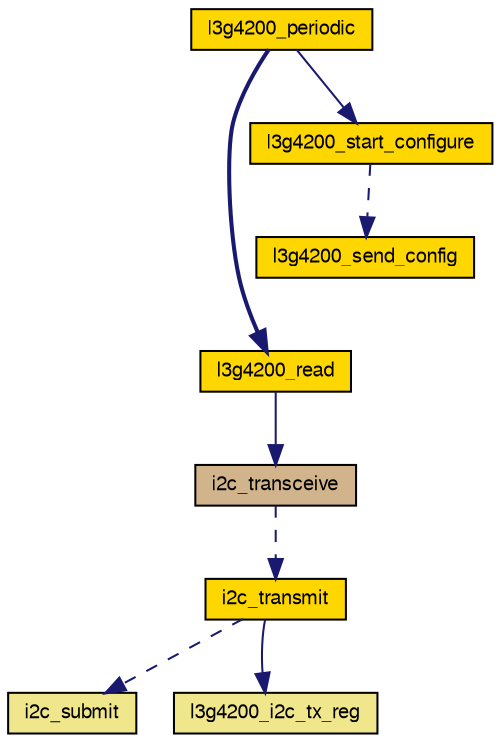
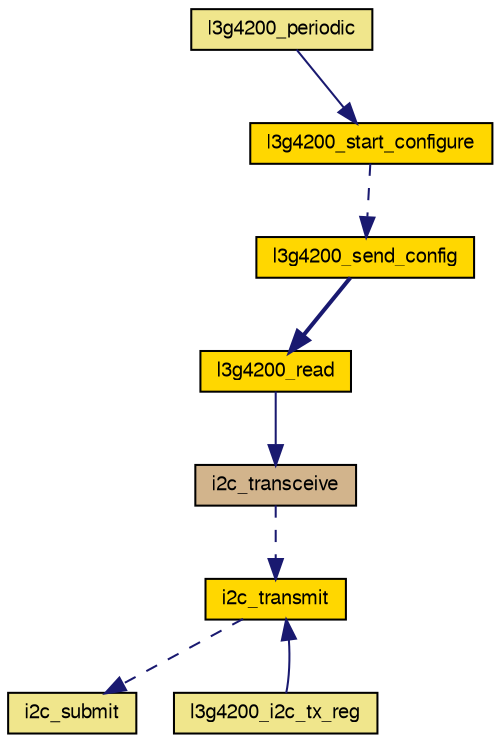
(282, 30) -> (282, 30)
(229, 189) -> (327, 307)
(262, 646) -> (289, 667)
